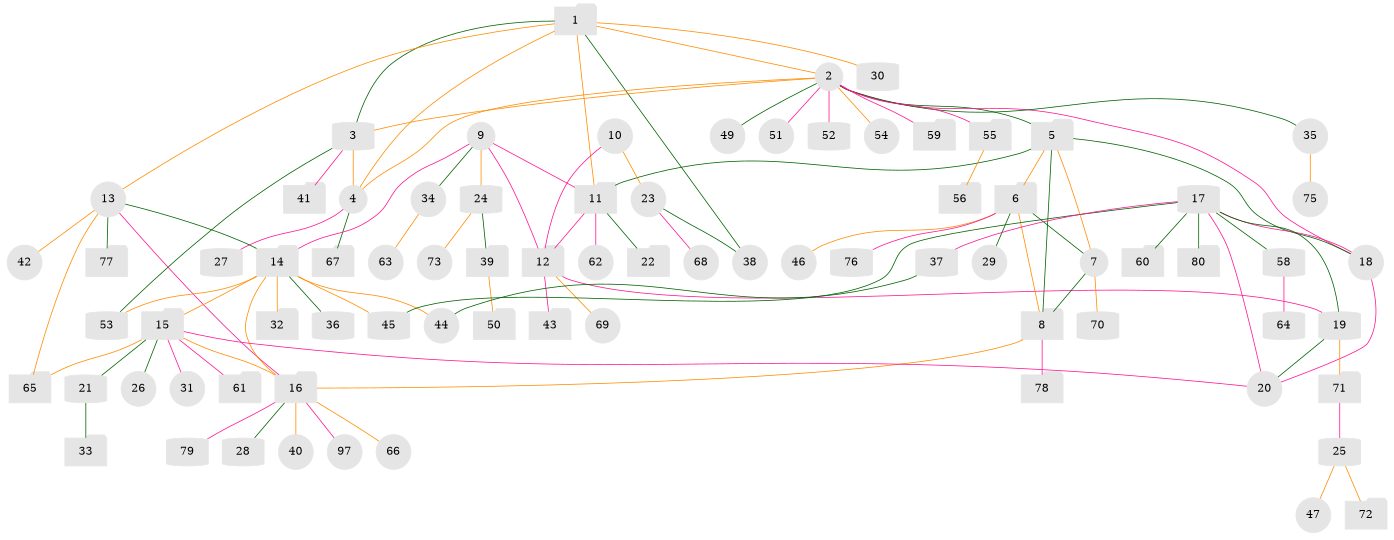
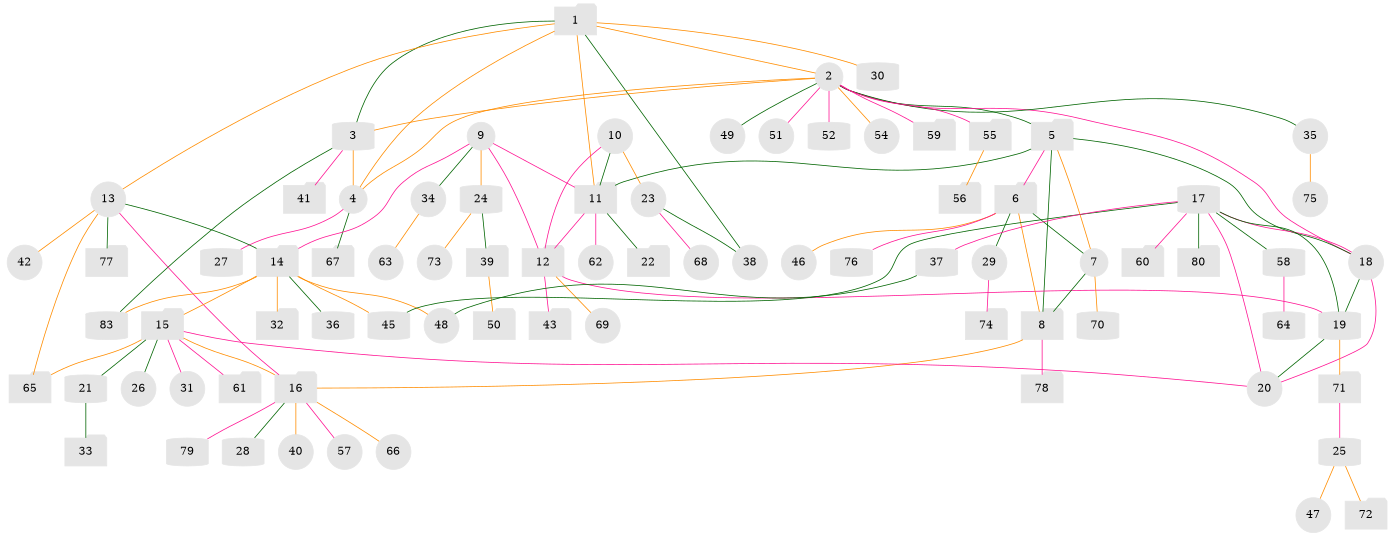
(1034, 168) -> (1034, 168)
none -> (605, 169)
(1171, 231) -> (1171, 231)
none -> (1352, 295)
(107, 326) -> (107, 326)
(442, 326) -> (442, 326)
none -> (986, 326)
(245, 329) -> none
(345, 452) -> (345, 452)
